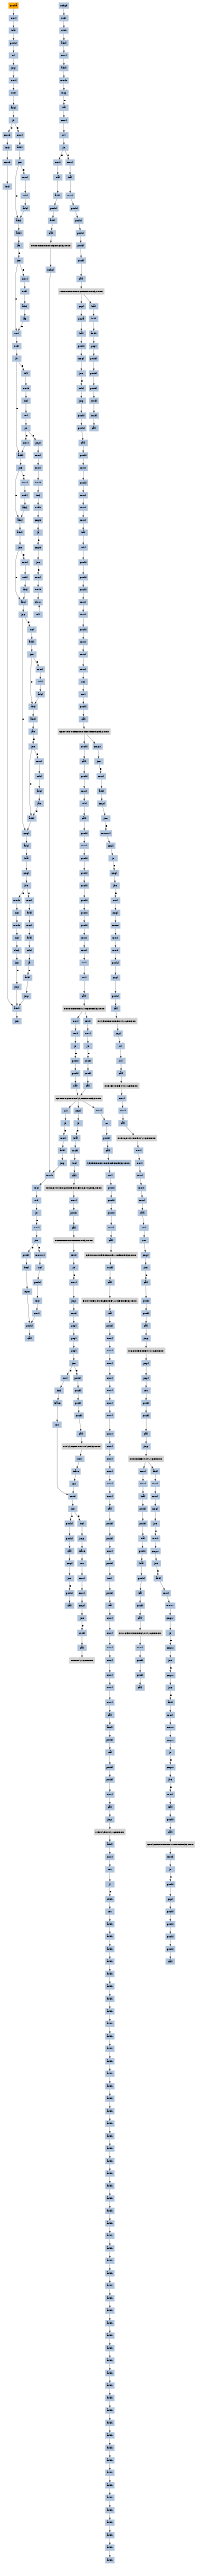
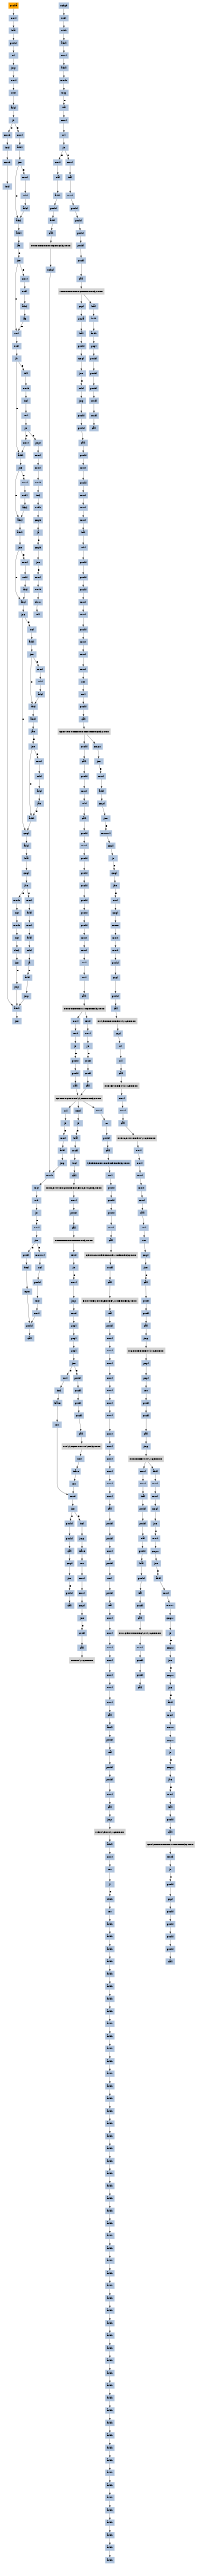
(39, 609) -> (37, 608)
